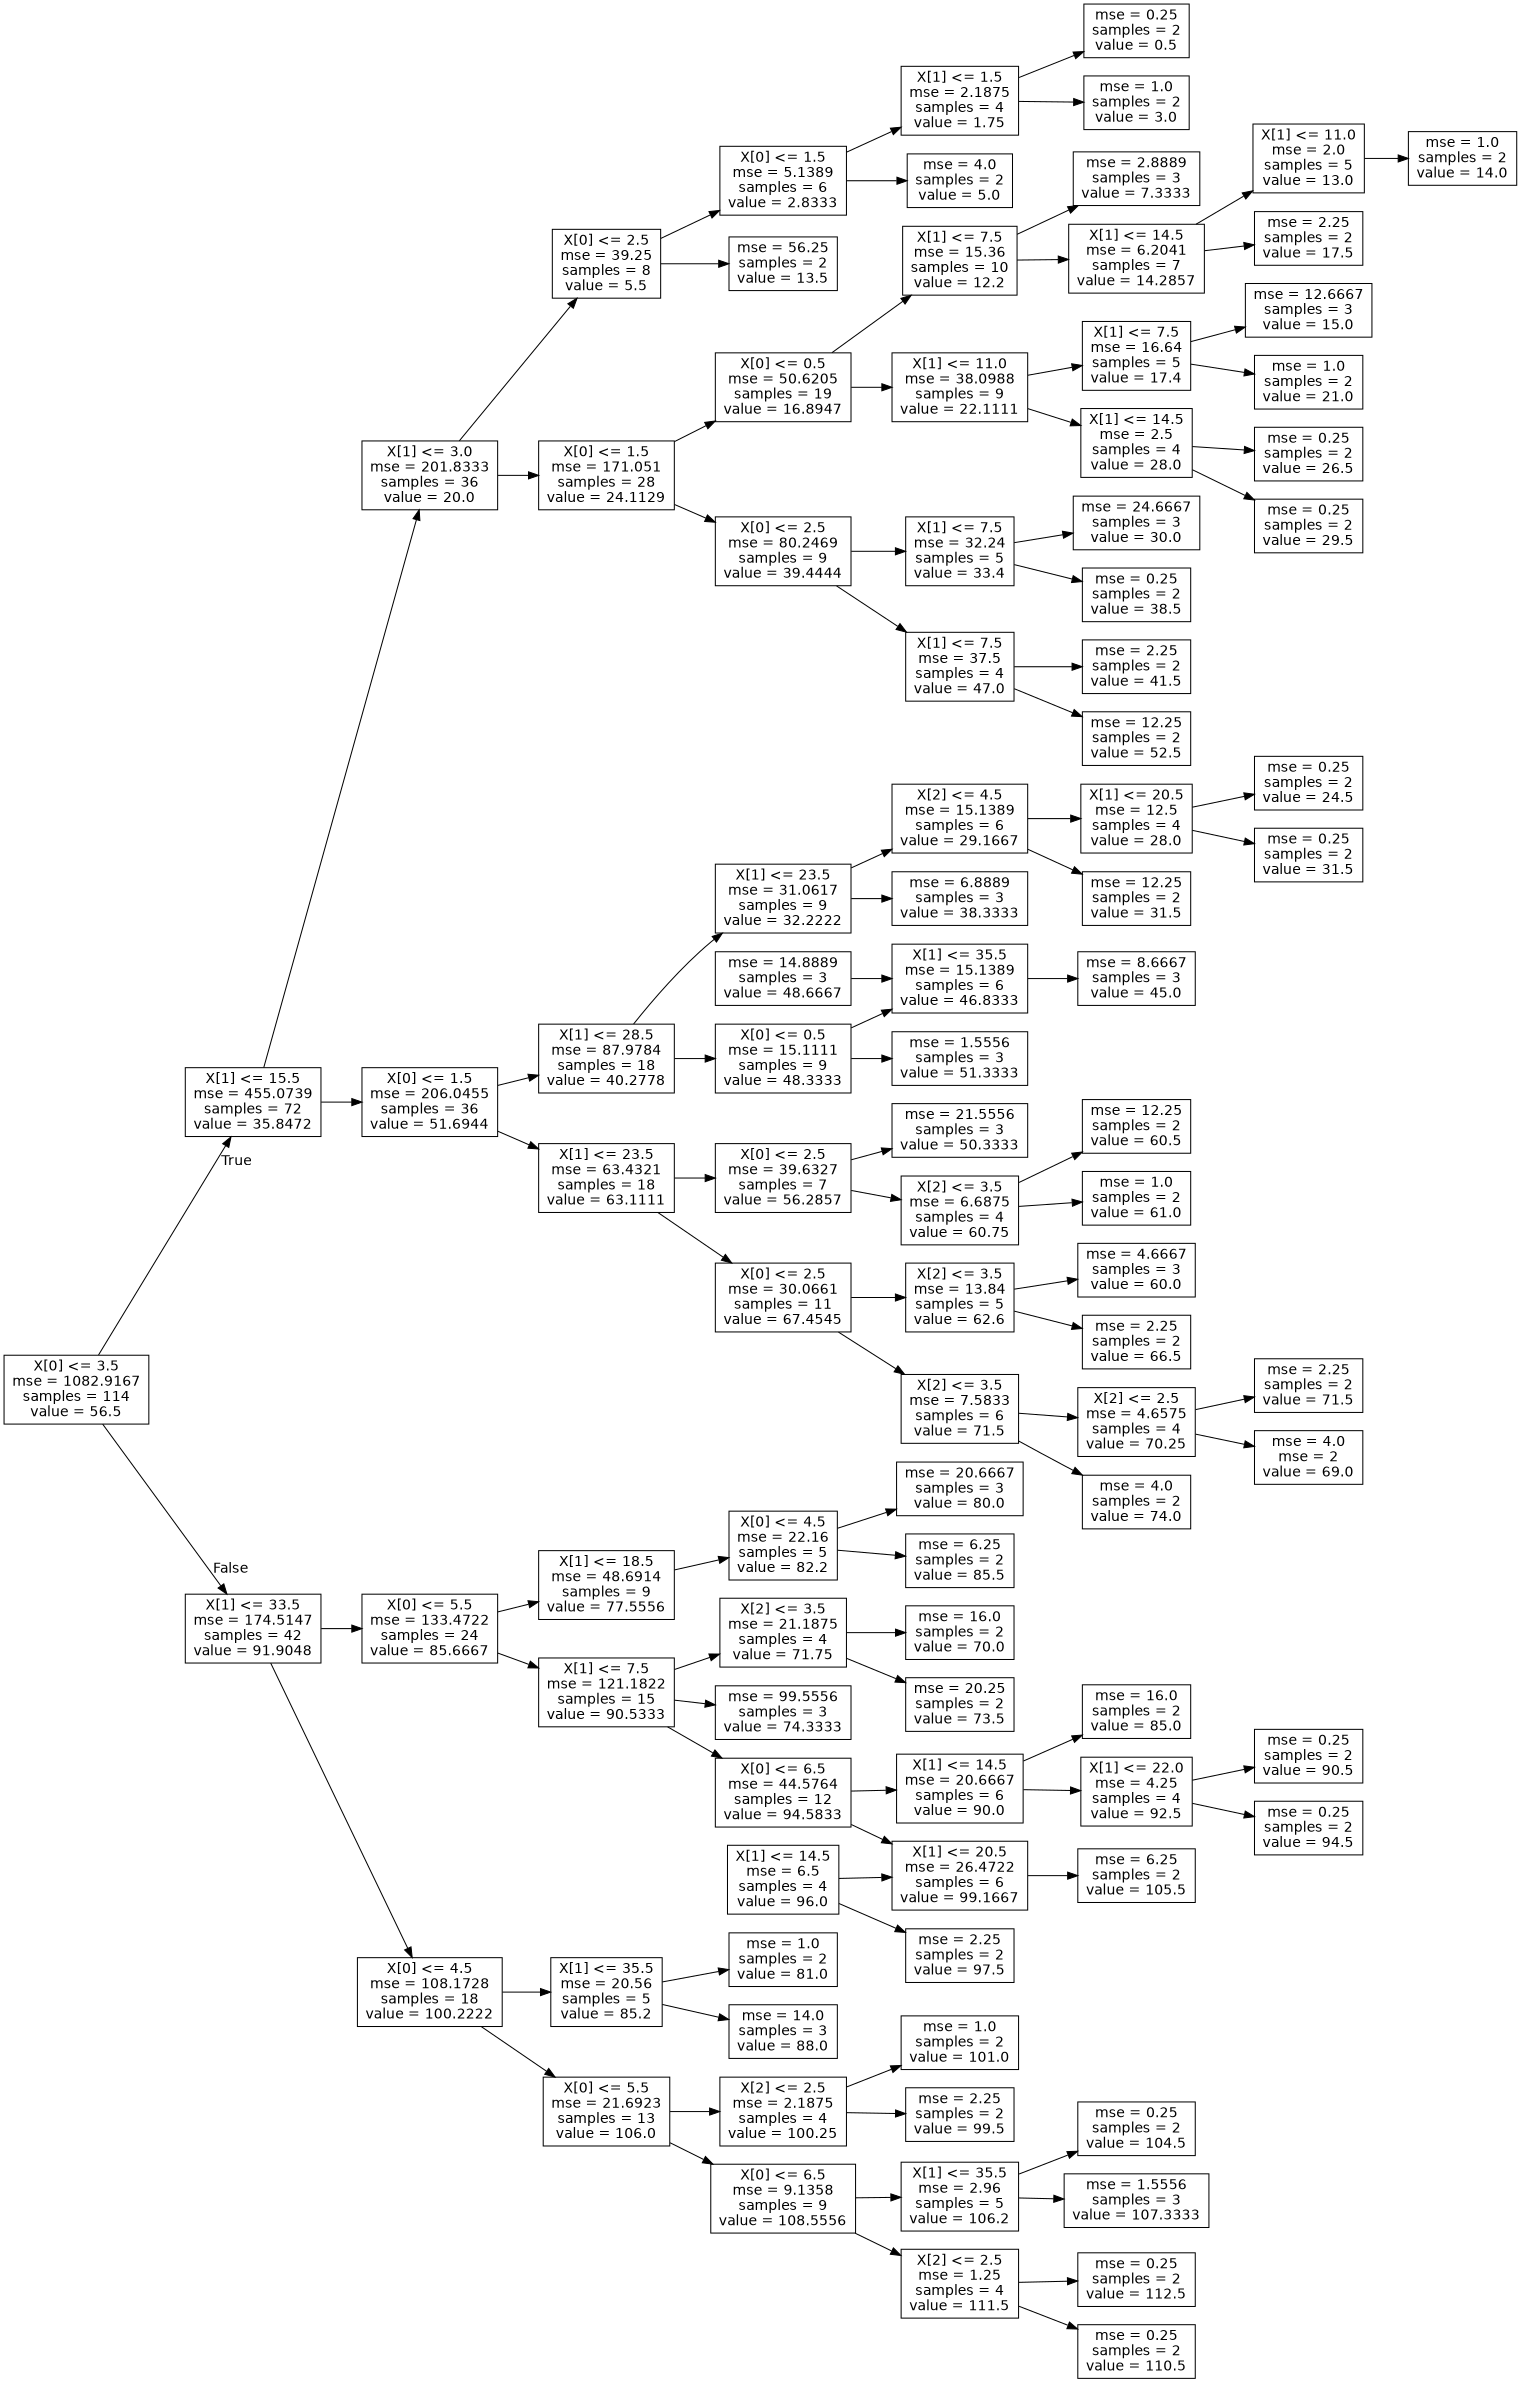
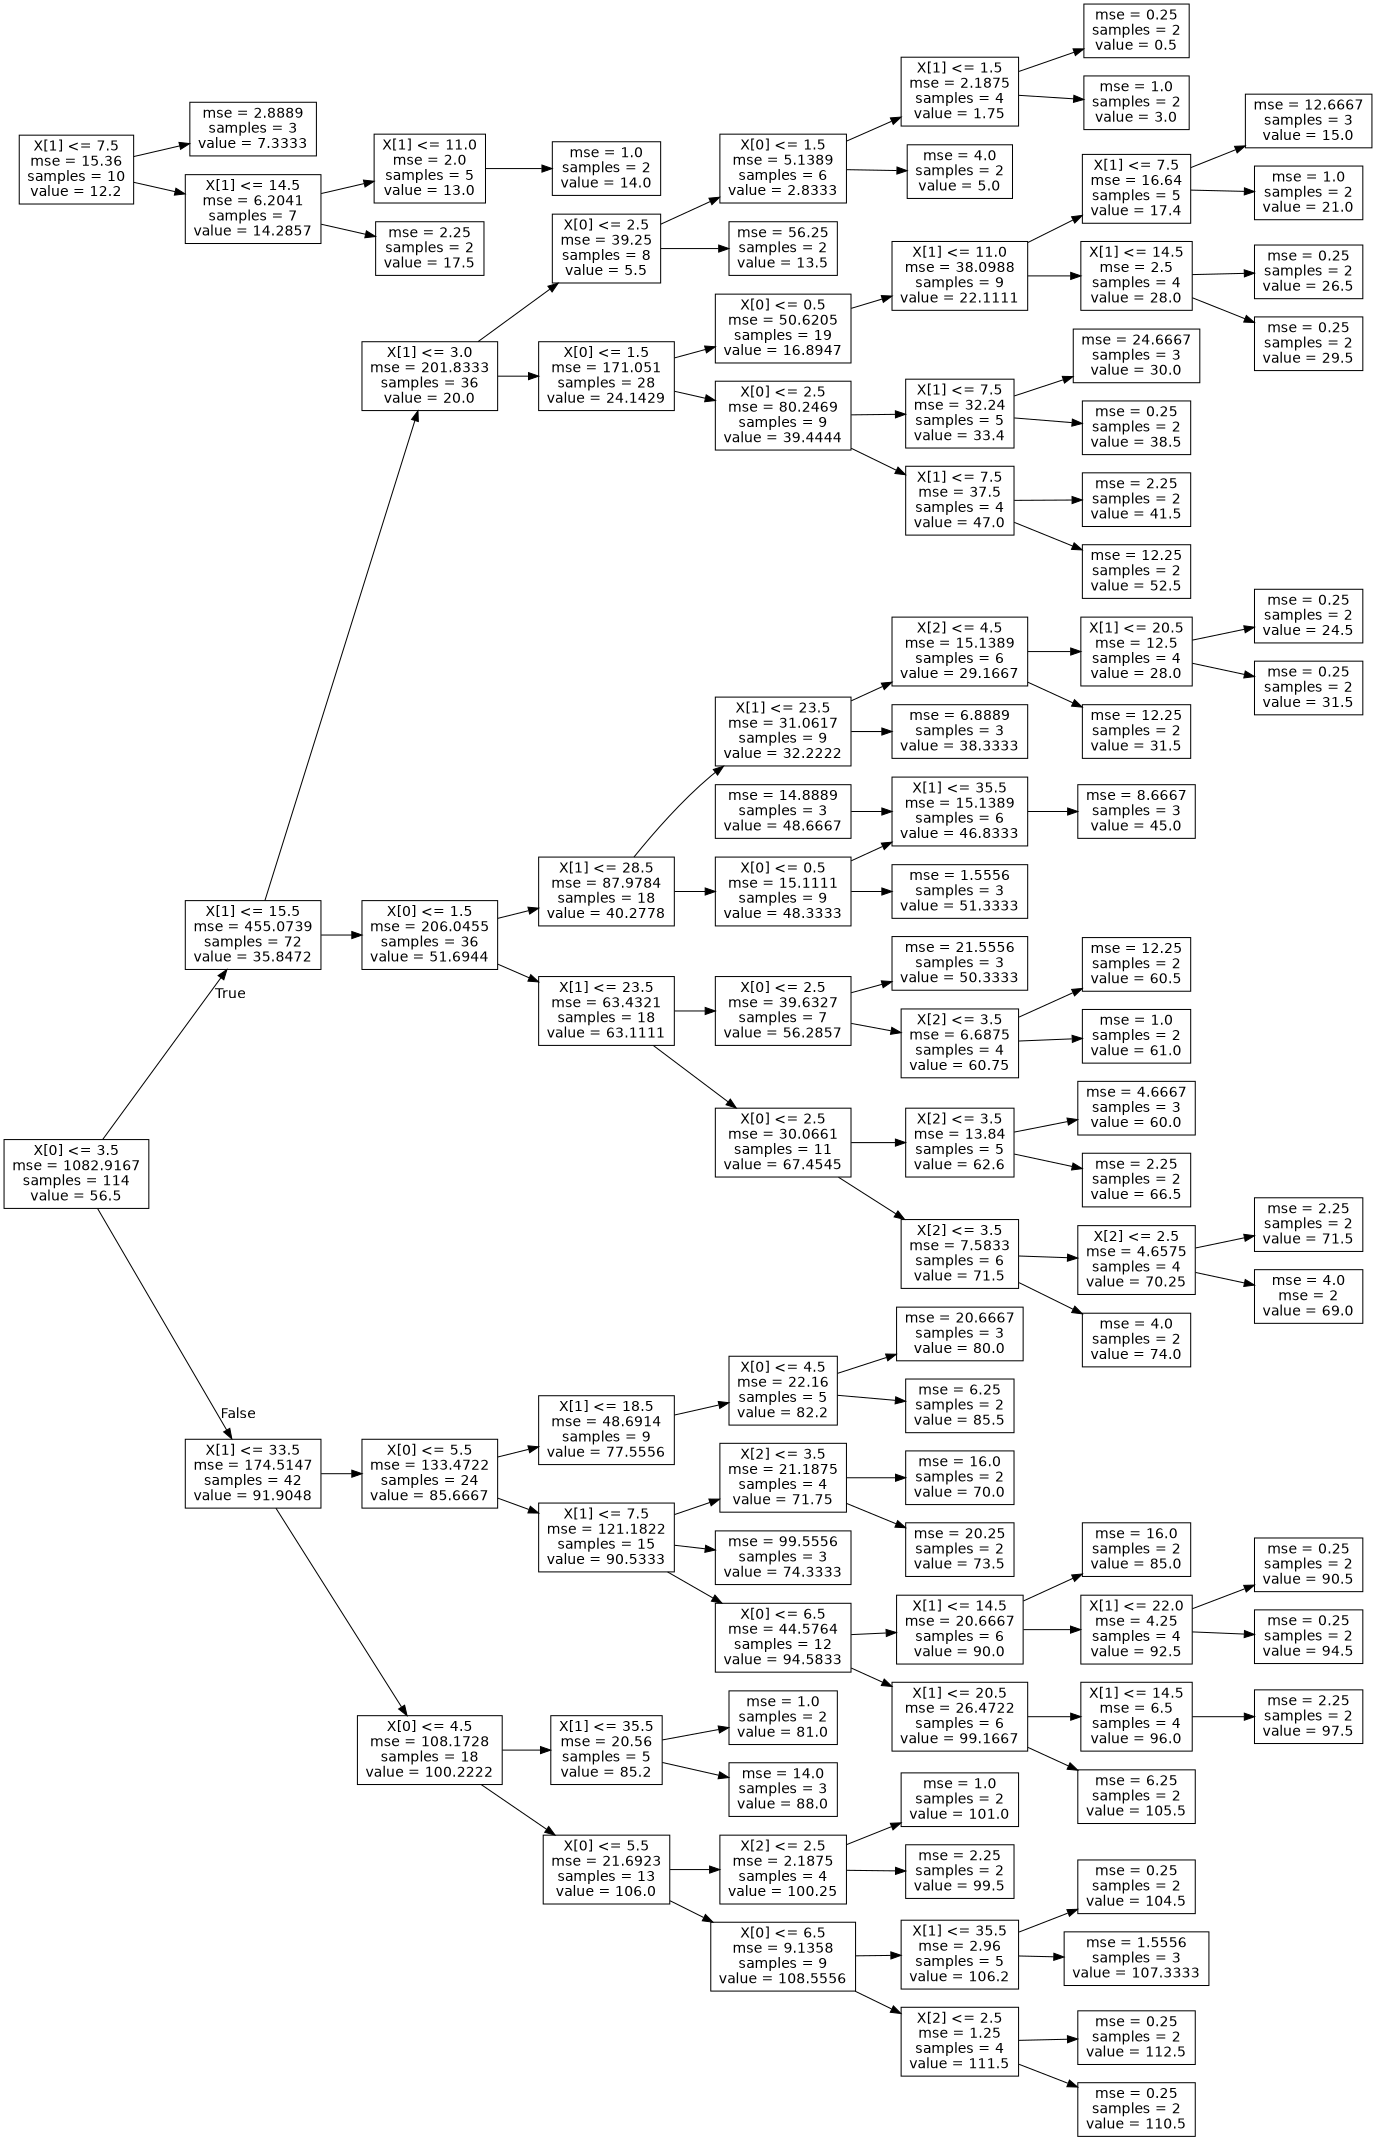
(867, 327) -> none
(606, 475) -> (606, 376)
(860, 1878) -> (1049, 1717)
